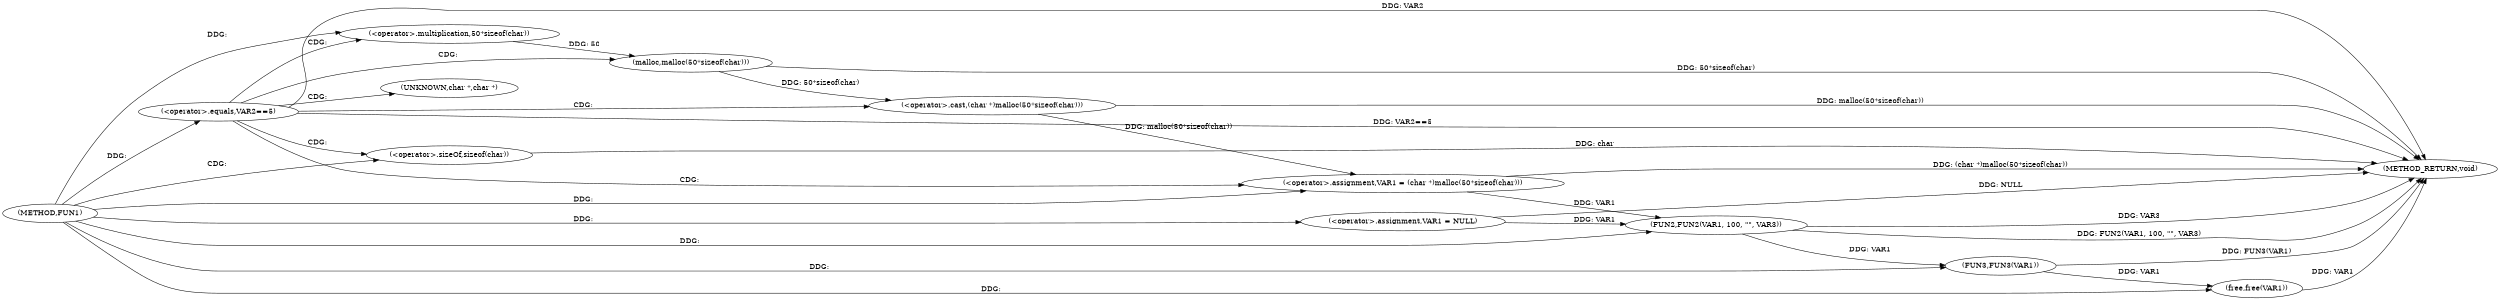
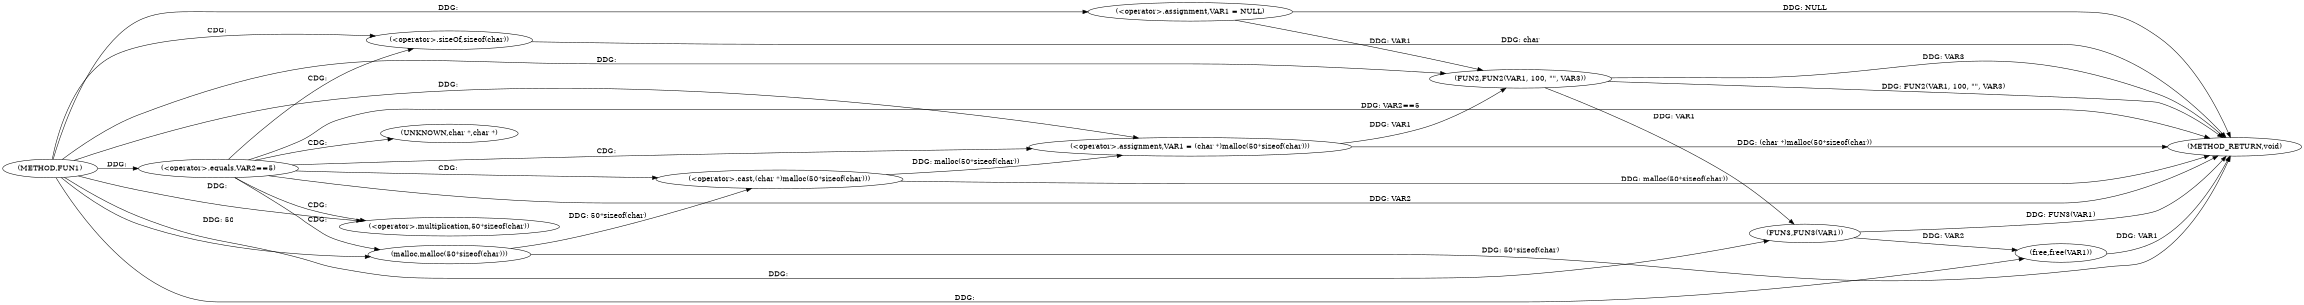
(571, 49) -> (206, 242)
(2139, 272) -> (1944, 236)
